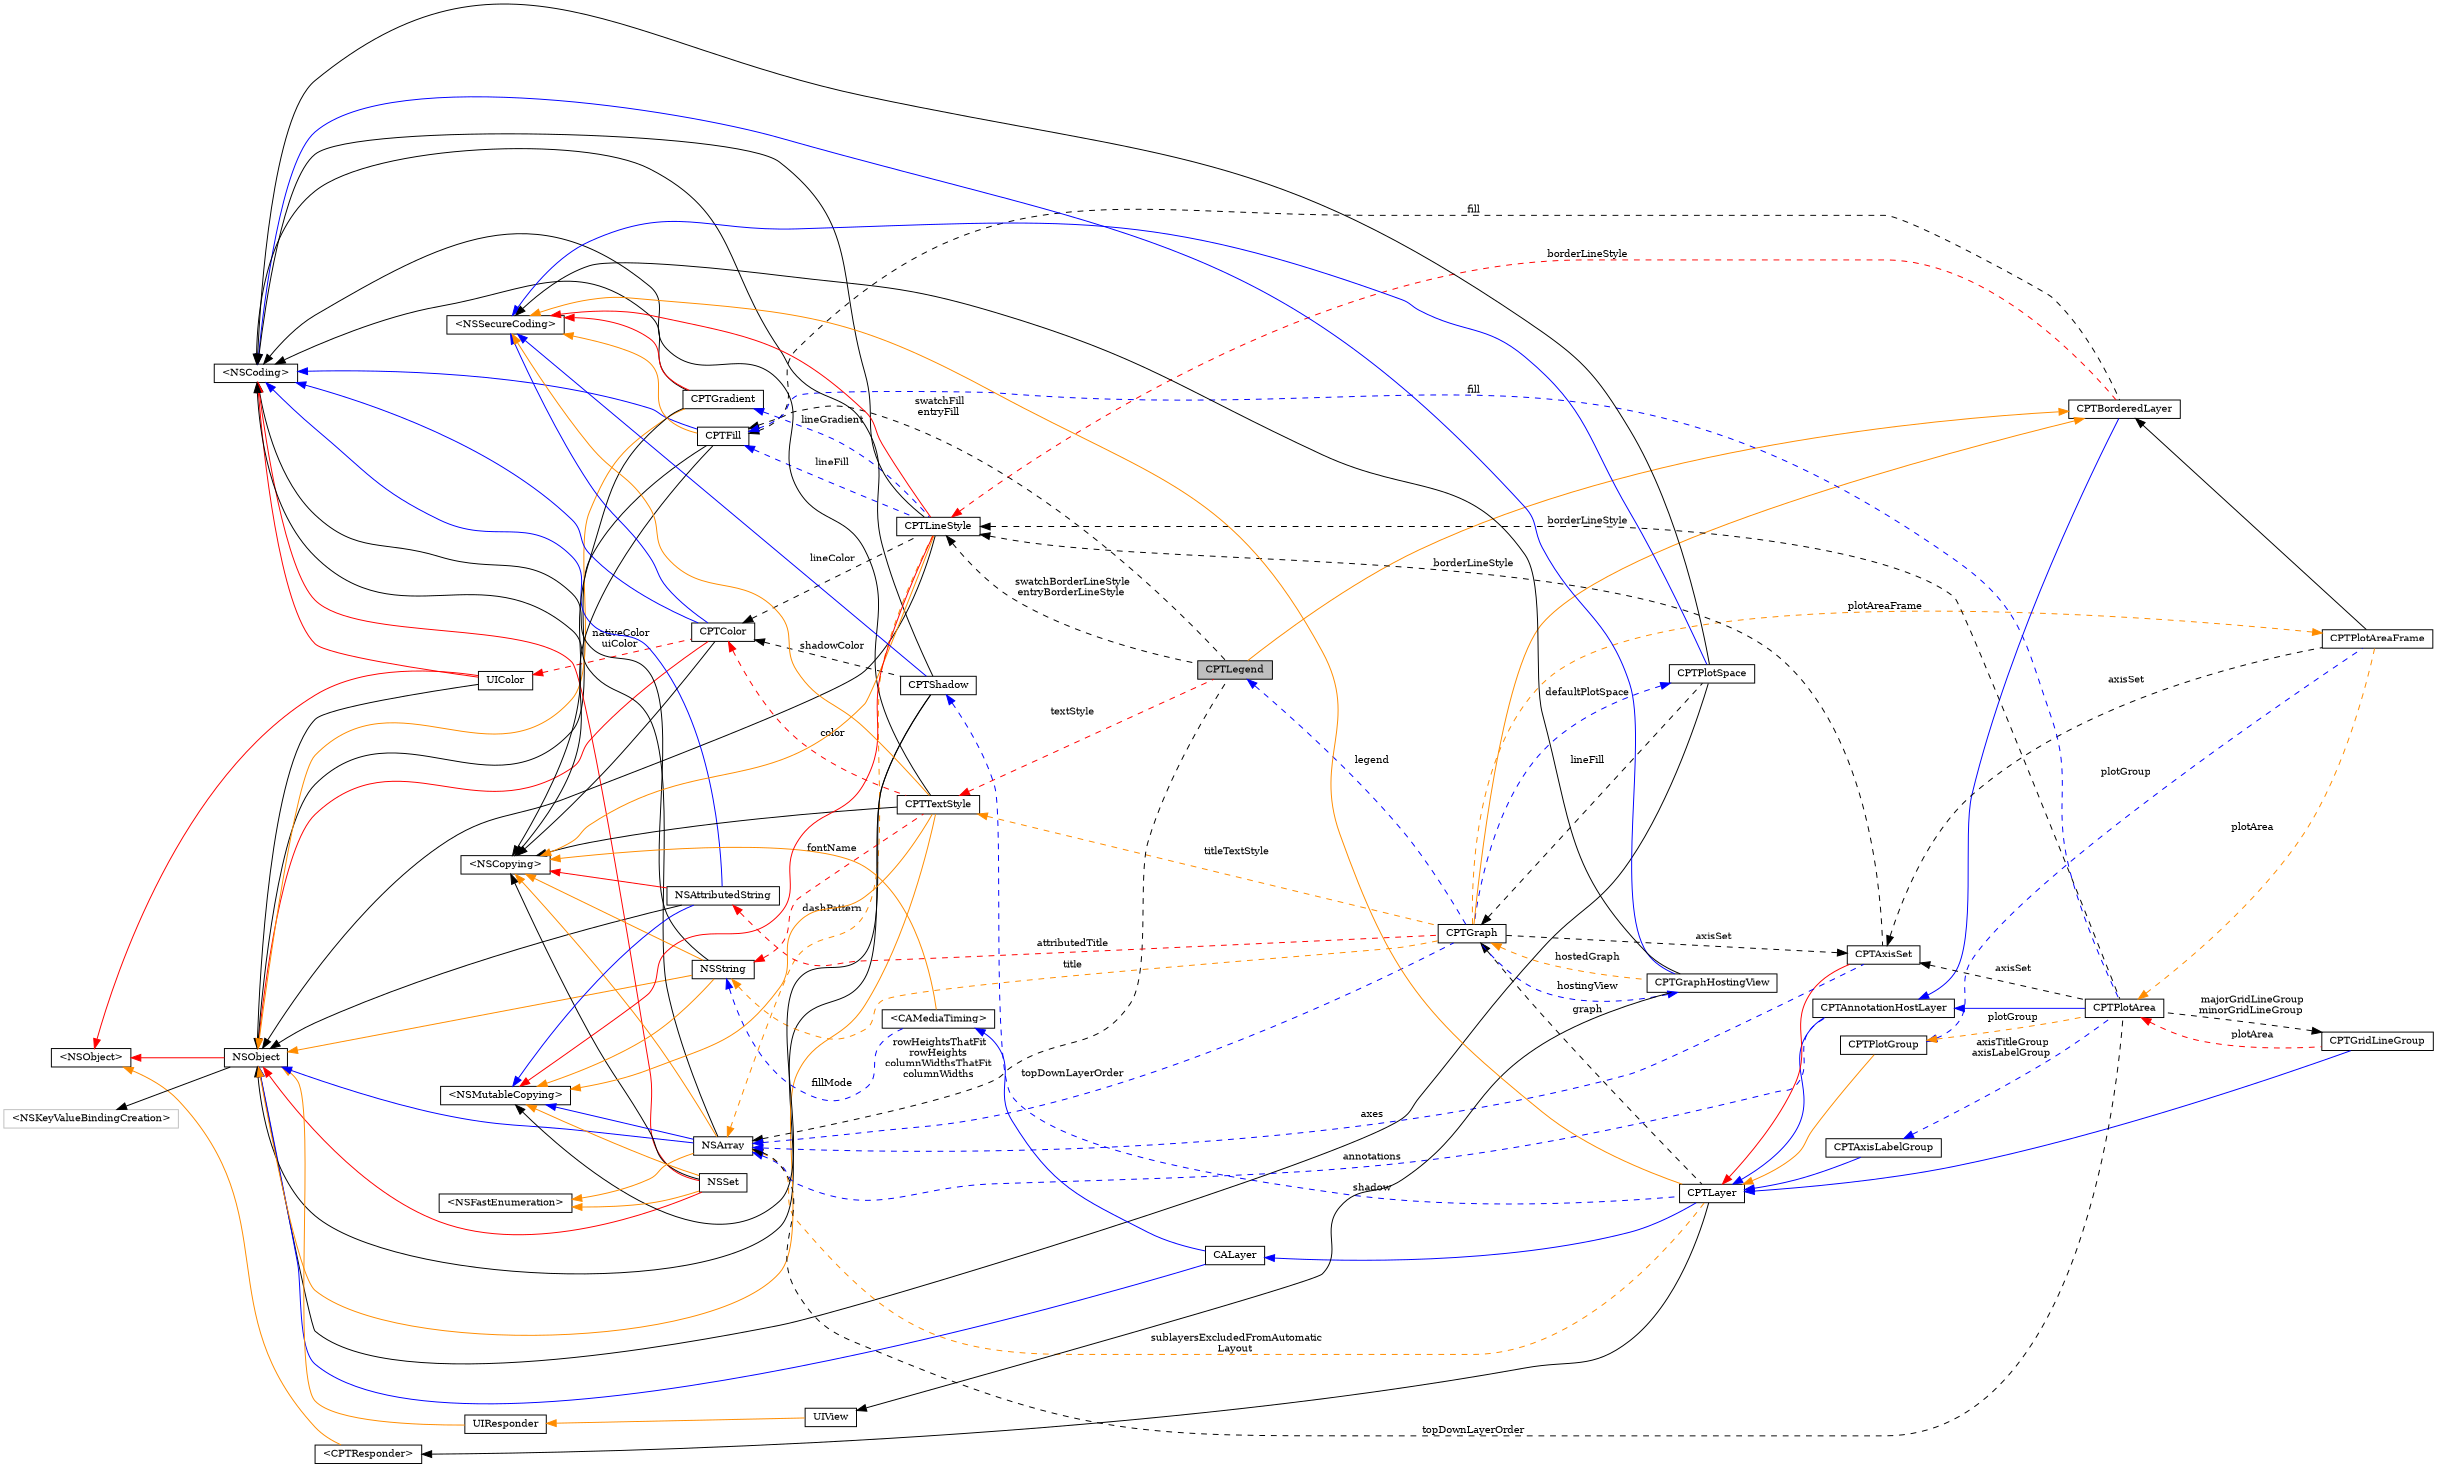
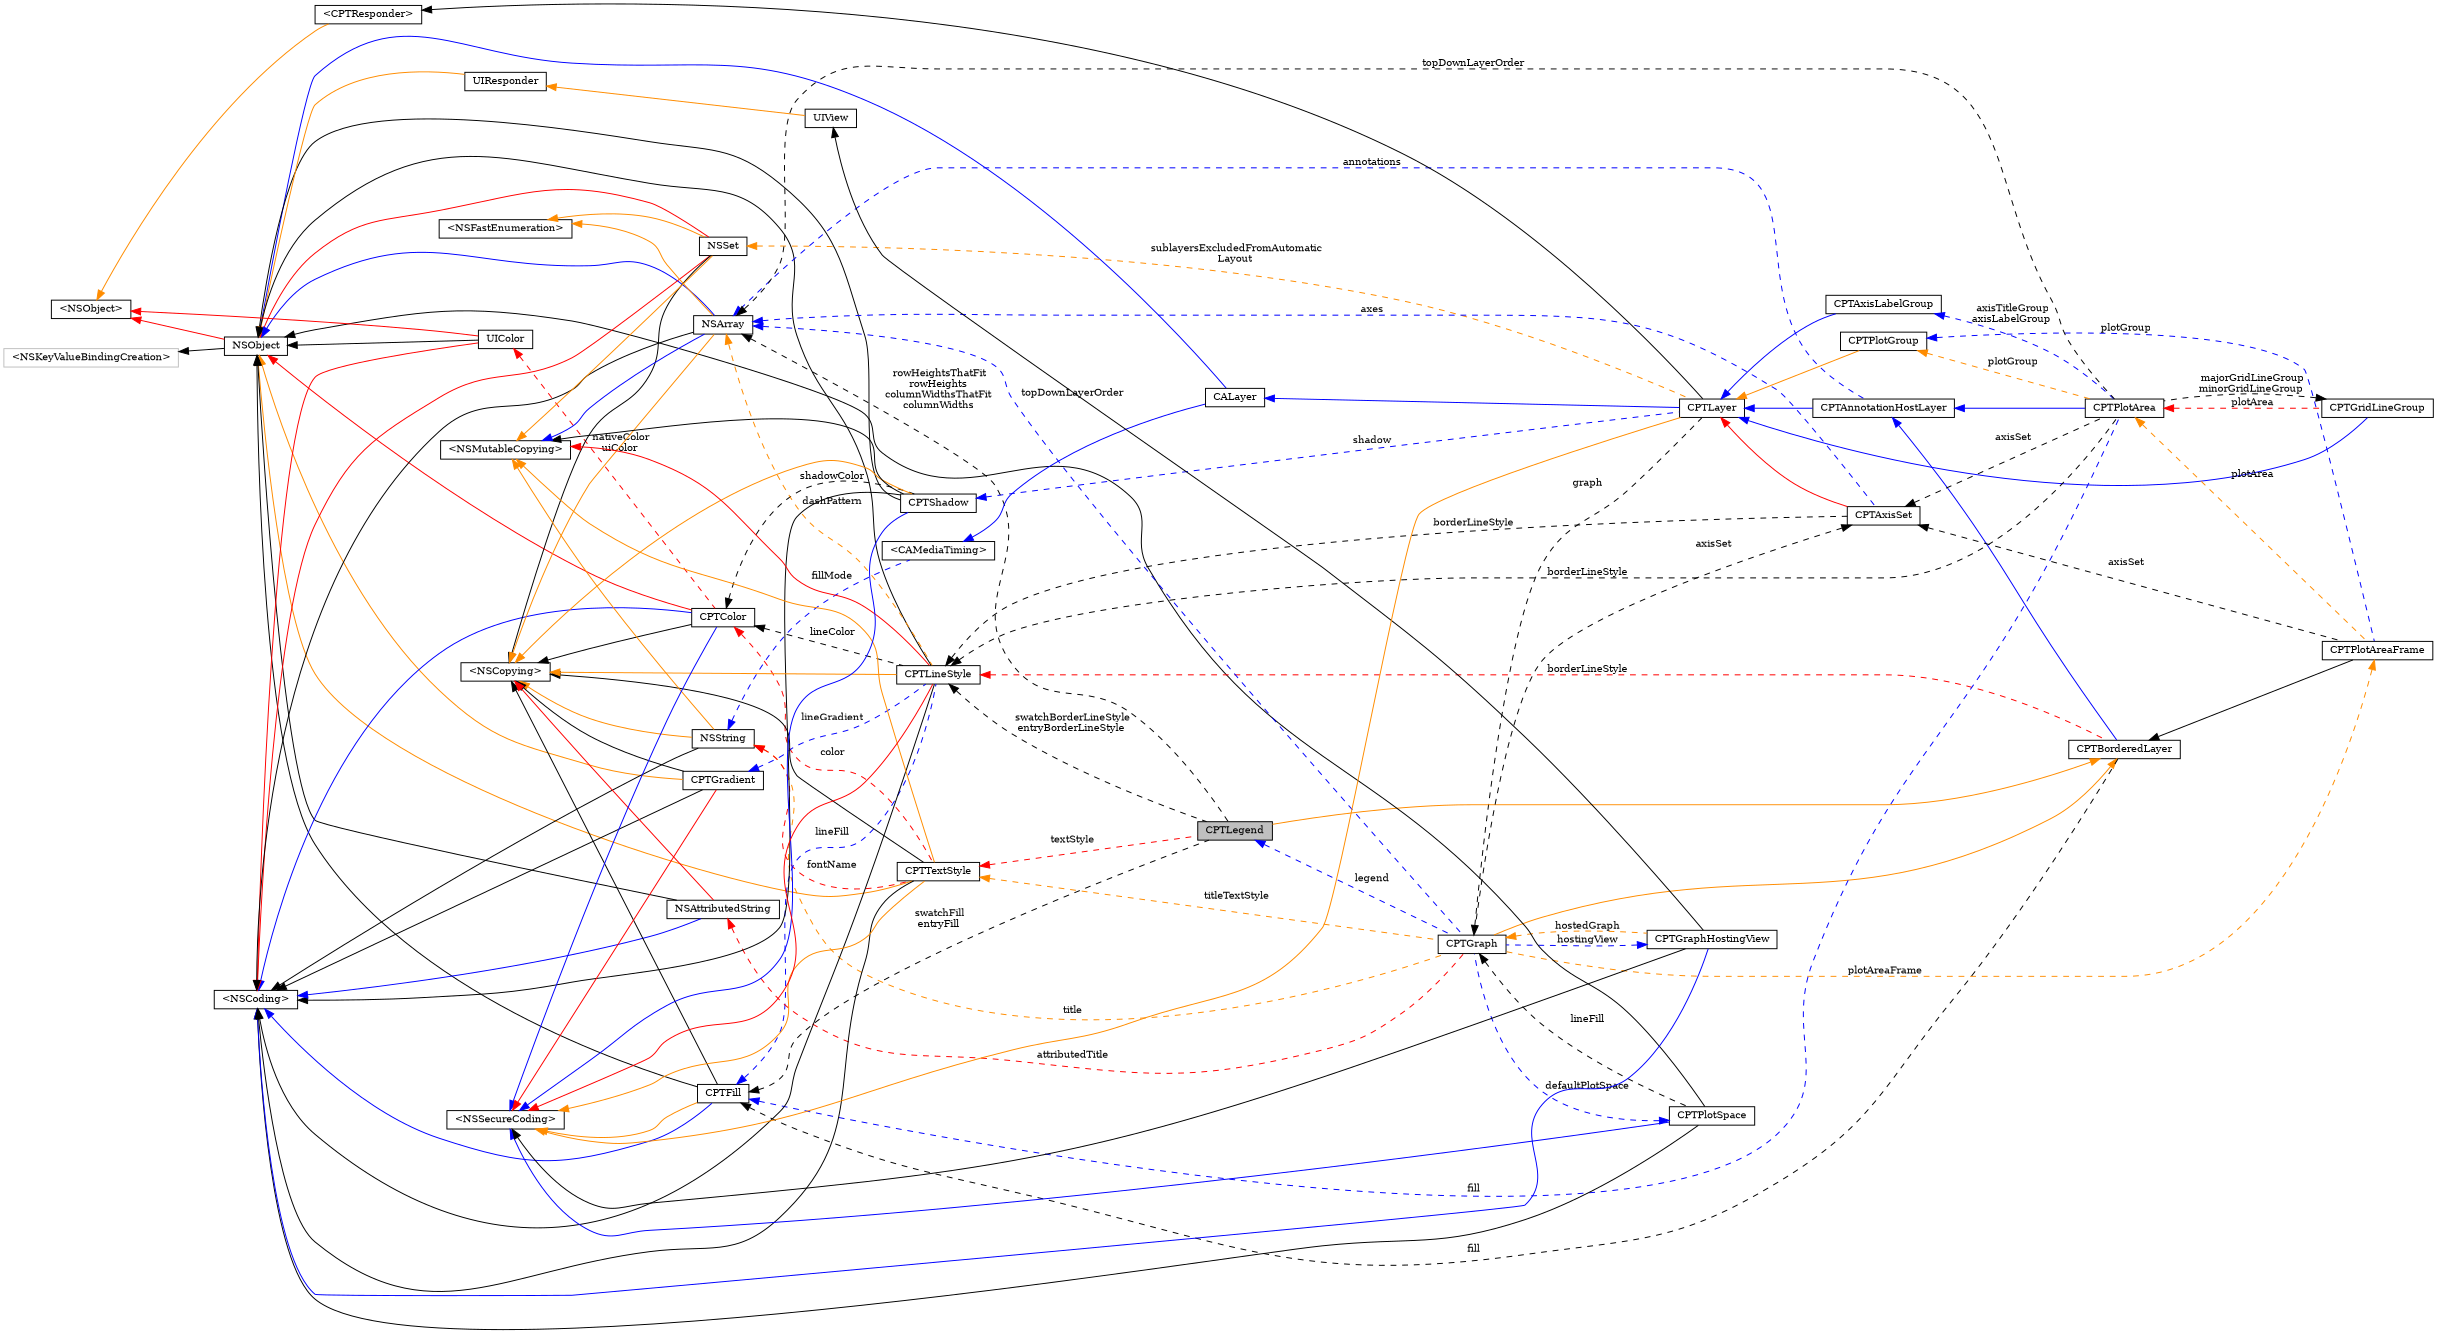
(784, 849) -> (701, 512)
(597, 982) -> none
(495, 1013) -> none
(1214, 1354) -> (1233, 273)
